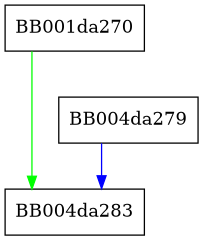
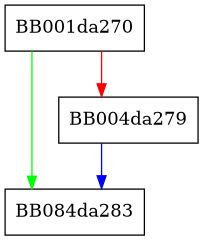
none -> (102, 68)
(75, 212) -> (75, 212)
